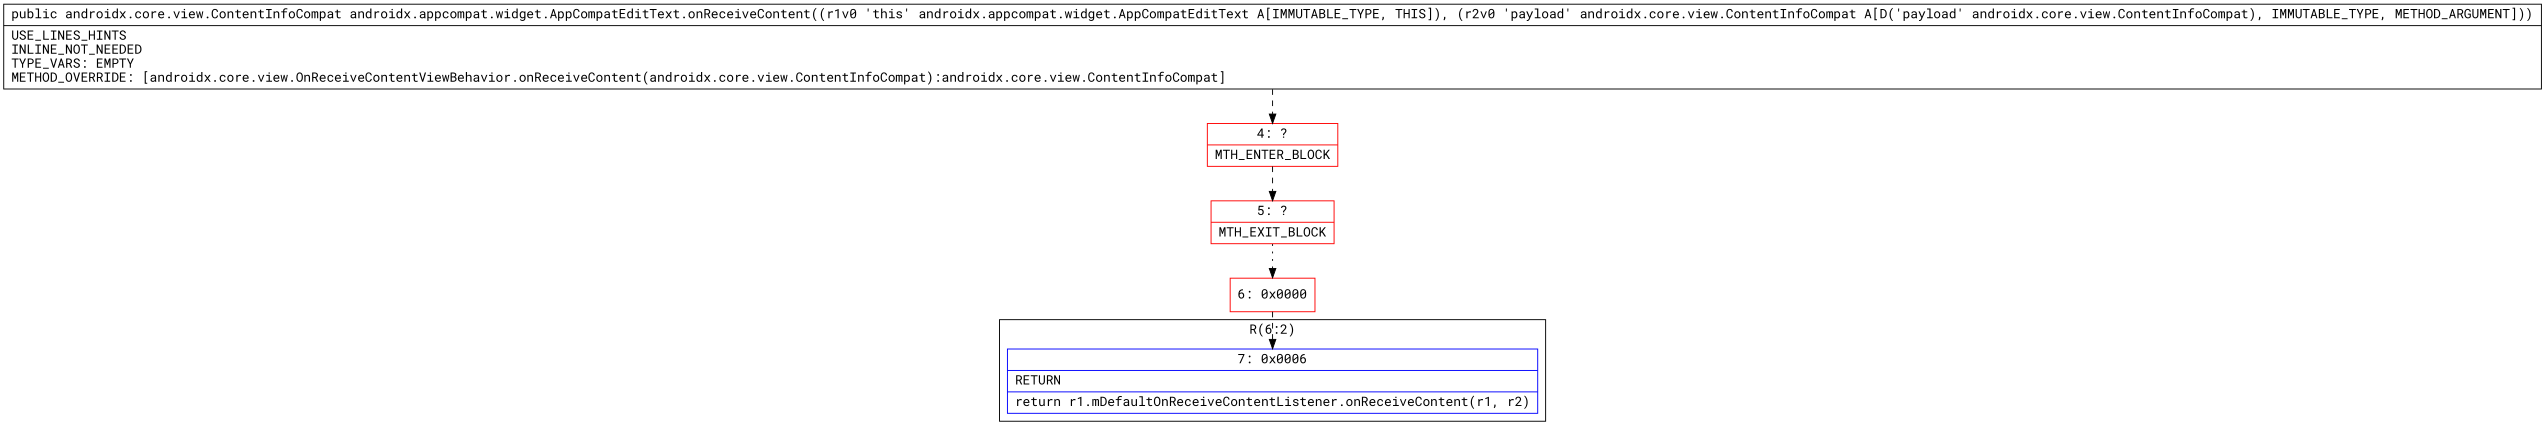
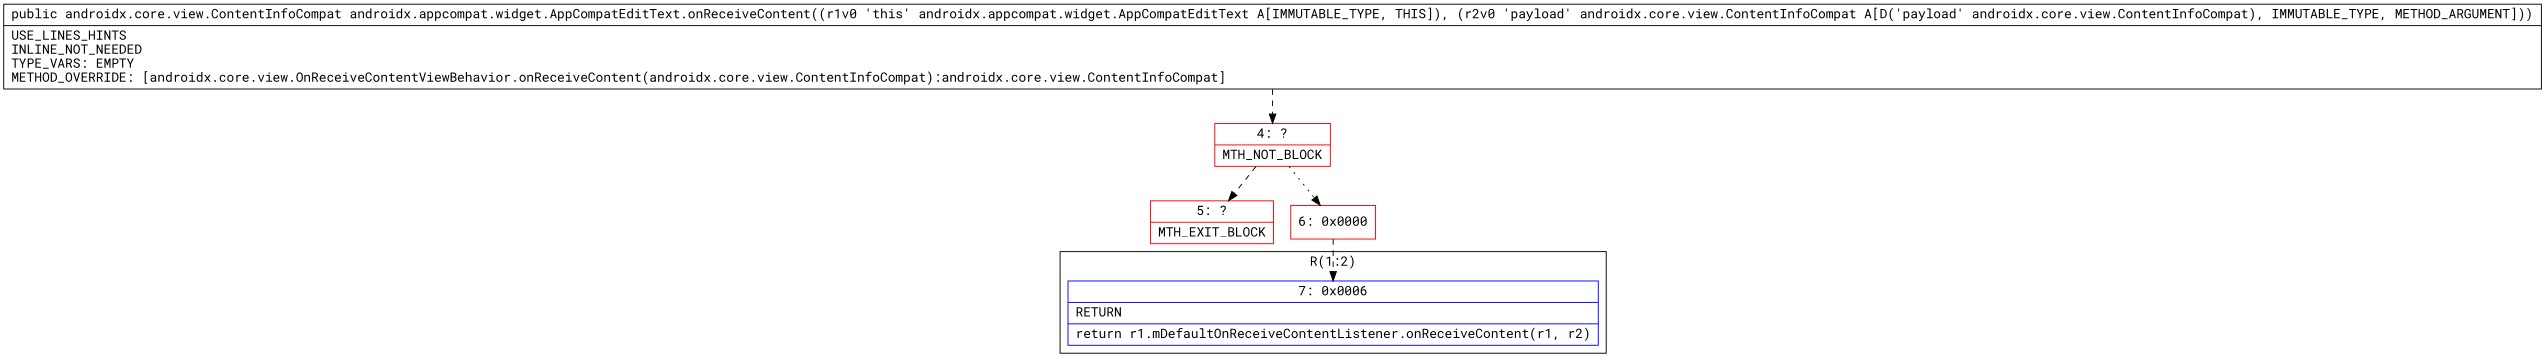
(1273, 155) -> (1273, 155)
(1273, 256) -> (1302, 182)
(1273, 330) -> (1333, 262)
